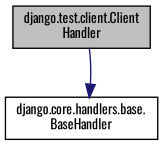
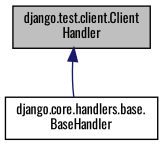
(91, 66) -> (73, 80)
